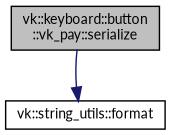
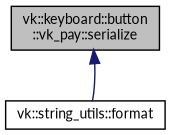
(76, 68) -> (95, 83)
